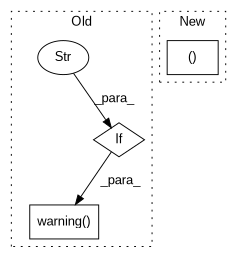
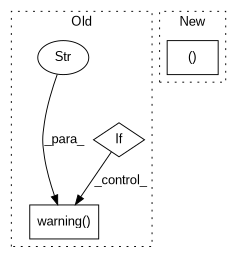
(90, 96) -> (43, 135)
(121, 181) -> (121, 181)
